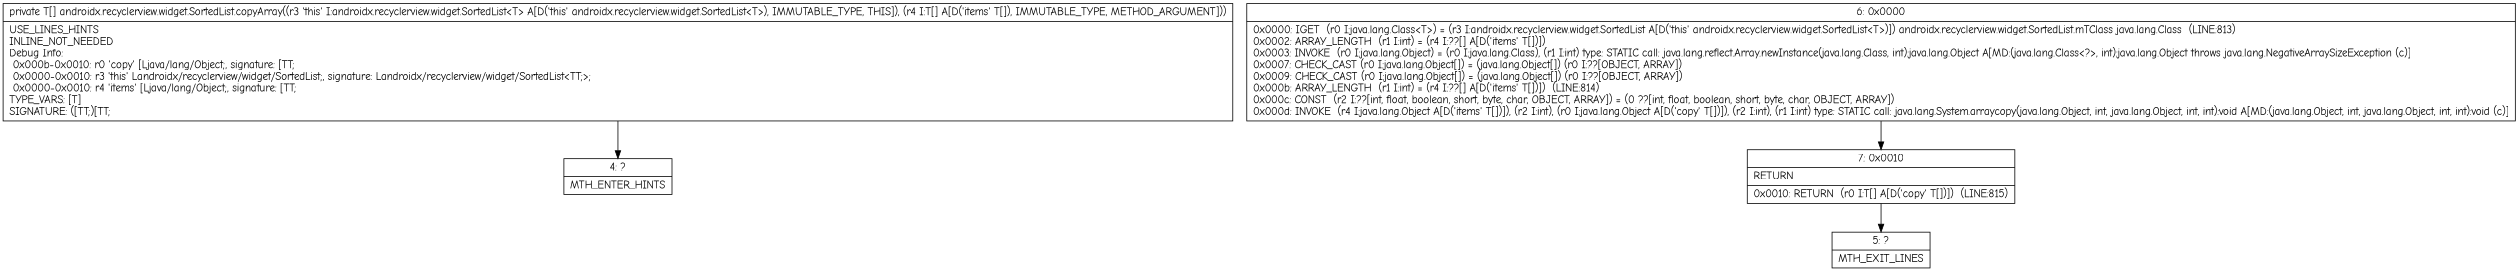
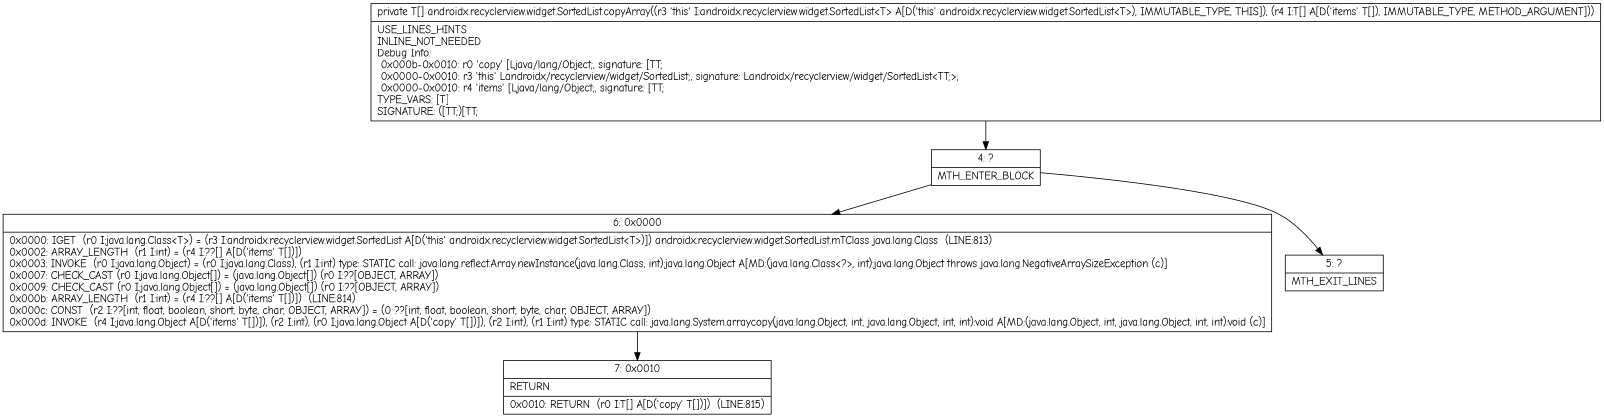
(618, 185) -> (986, 176)
none -> (885, 198)
(1881, 214) -> (1187, 190)
